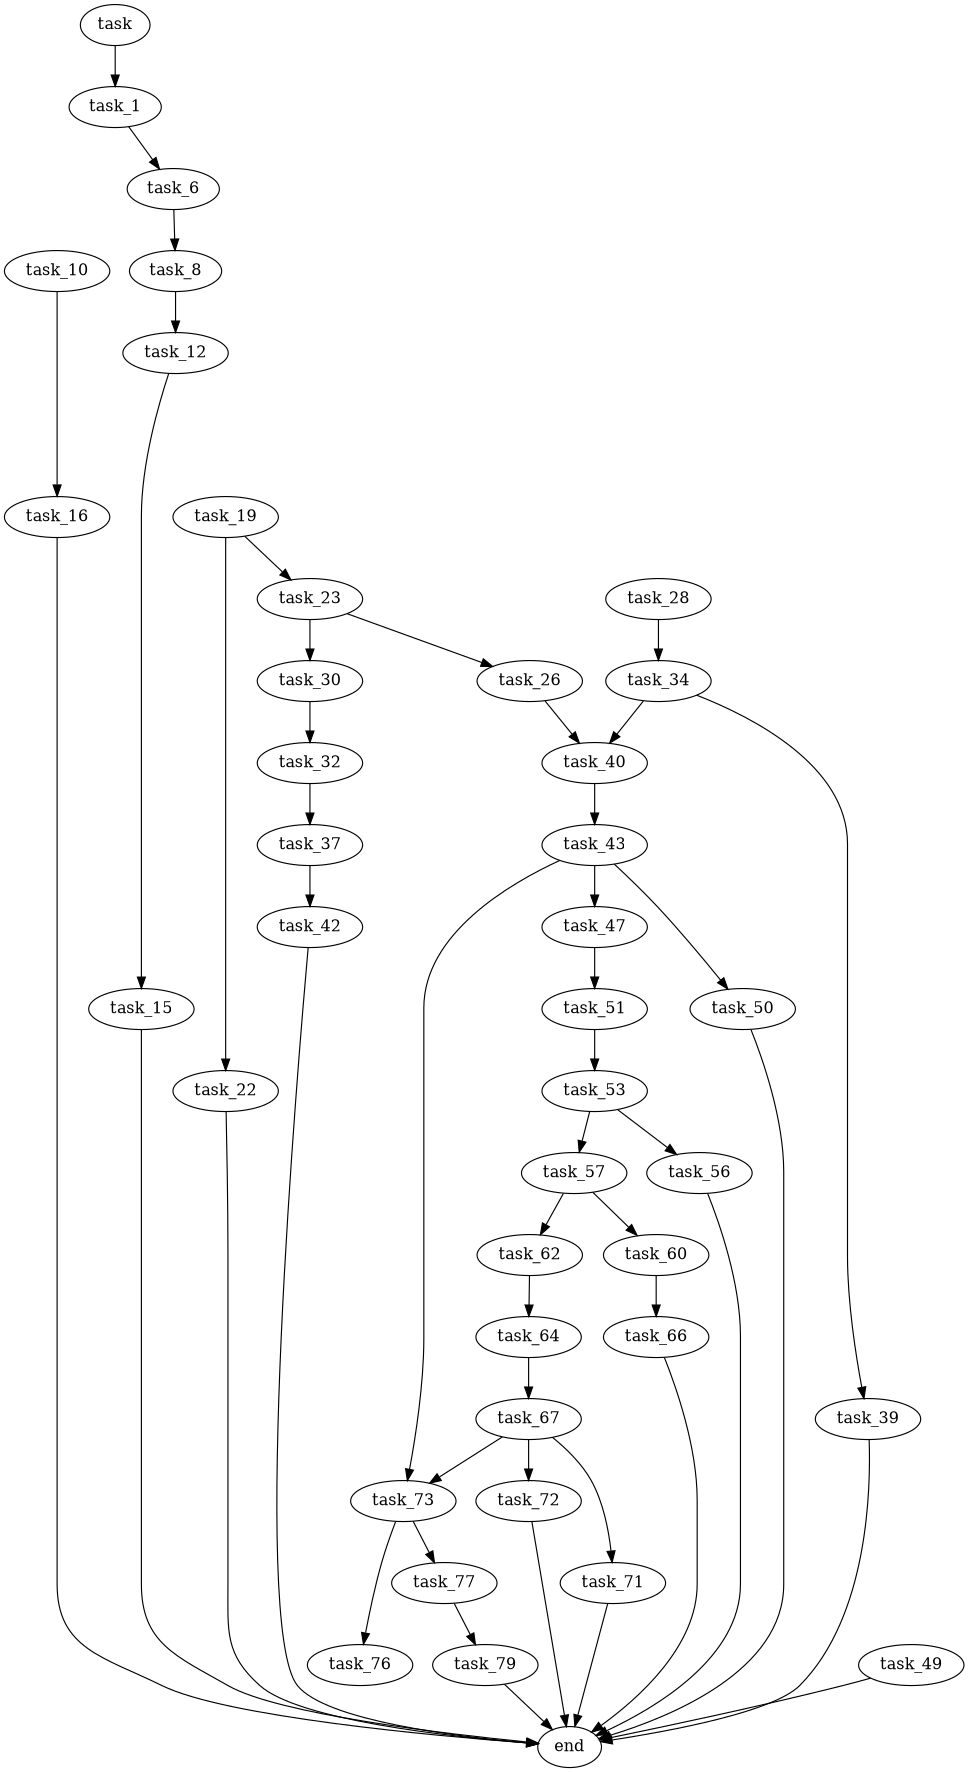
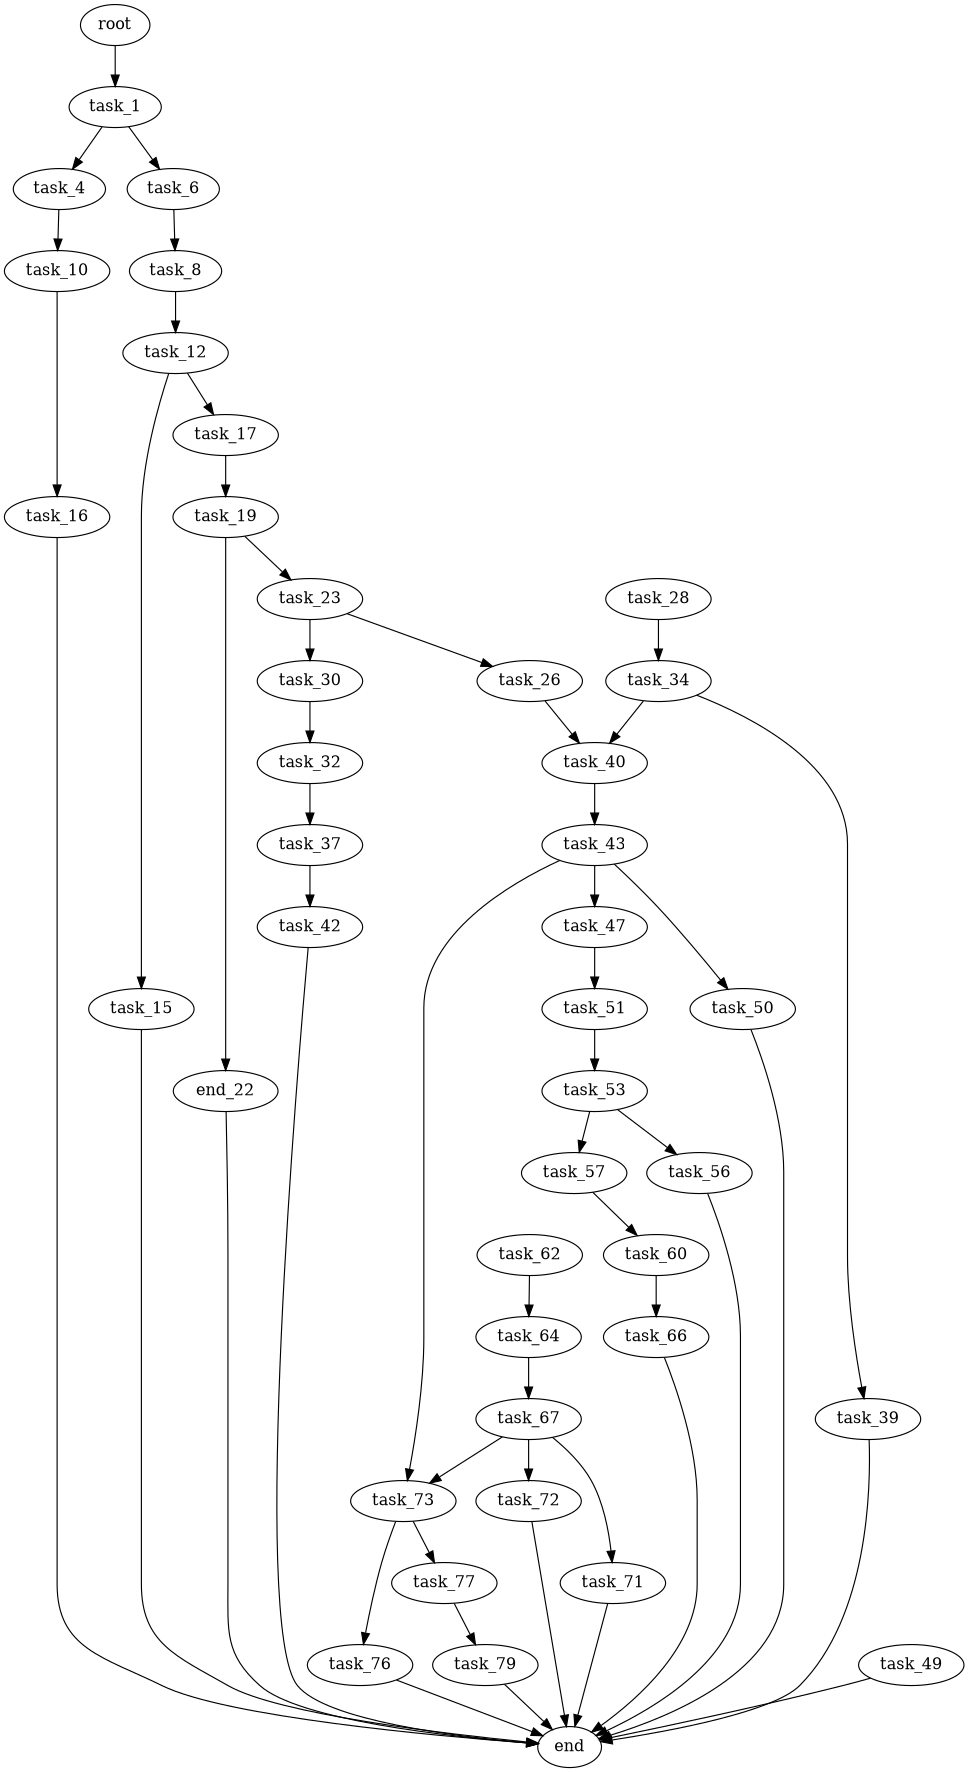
(115, 25) -> (115, 25)
none -> (59, 189)
none -> (226, 435)
(226, 1091) -> (226, 1091)
(555, 1209) -> none
none -> (464, 1706)
